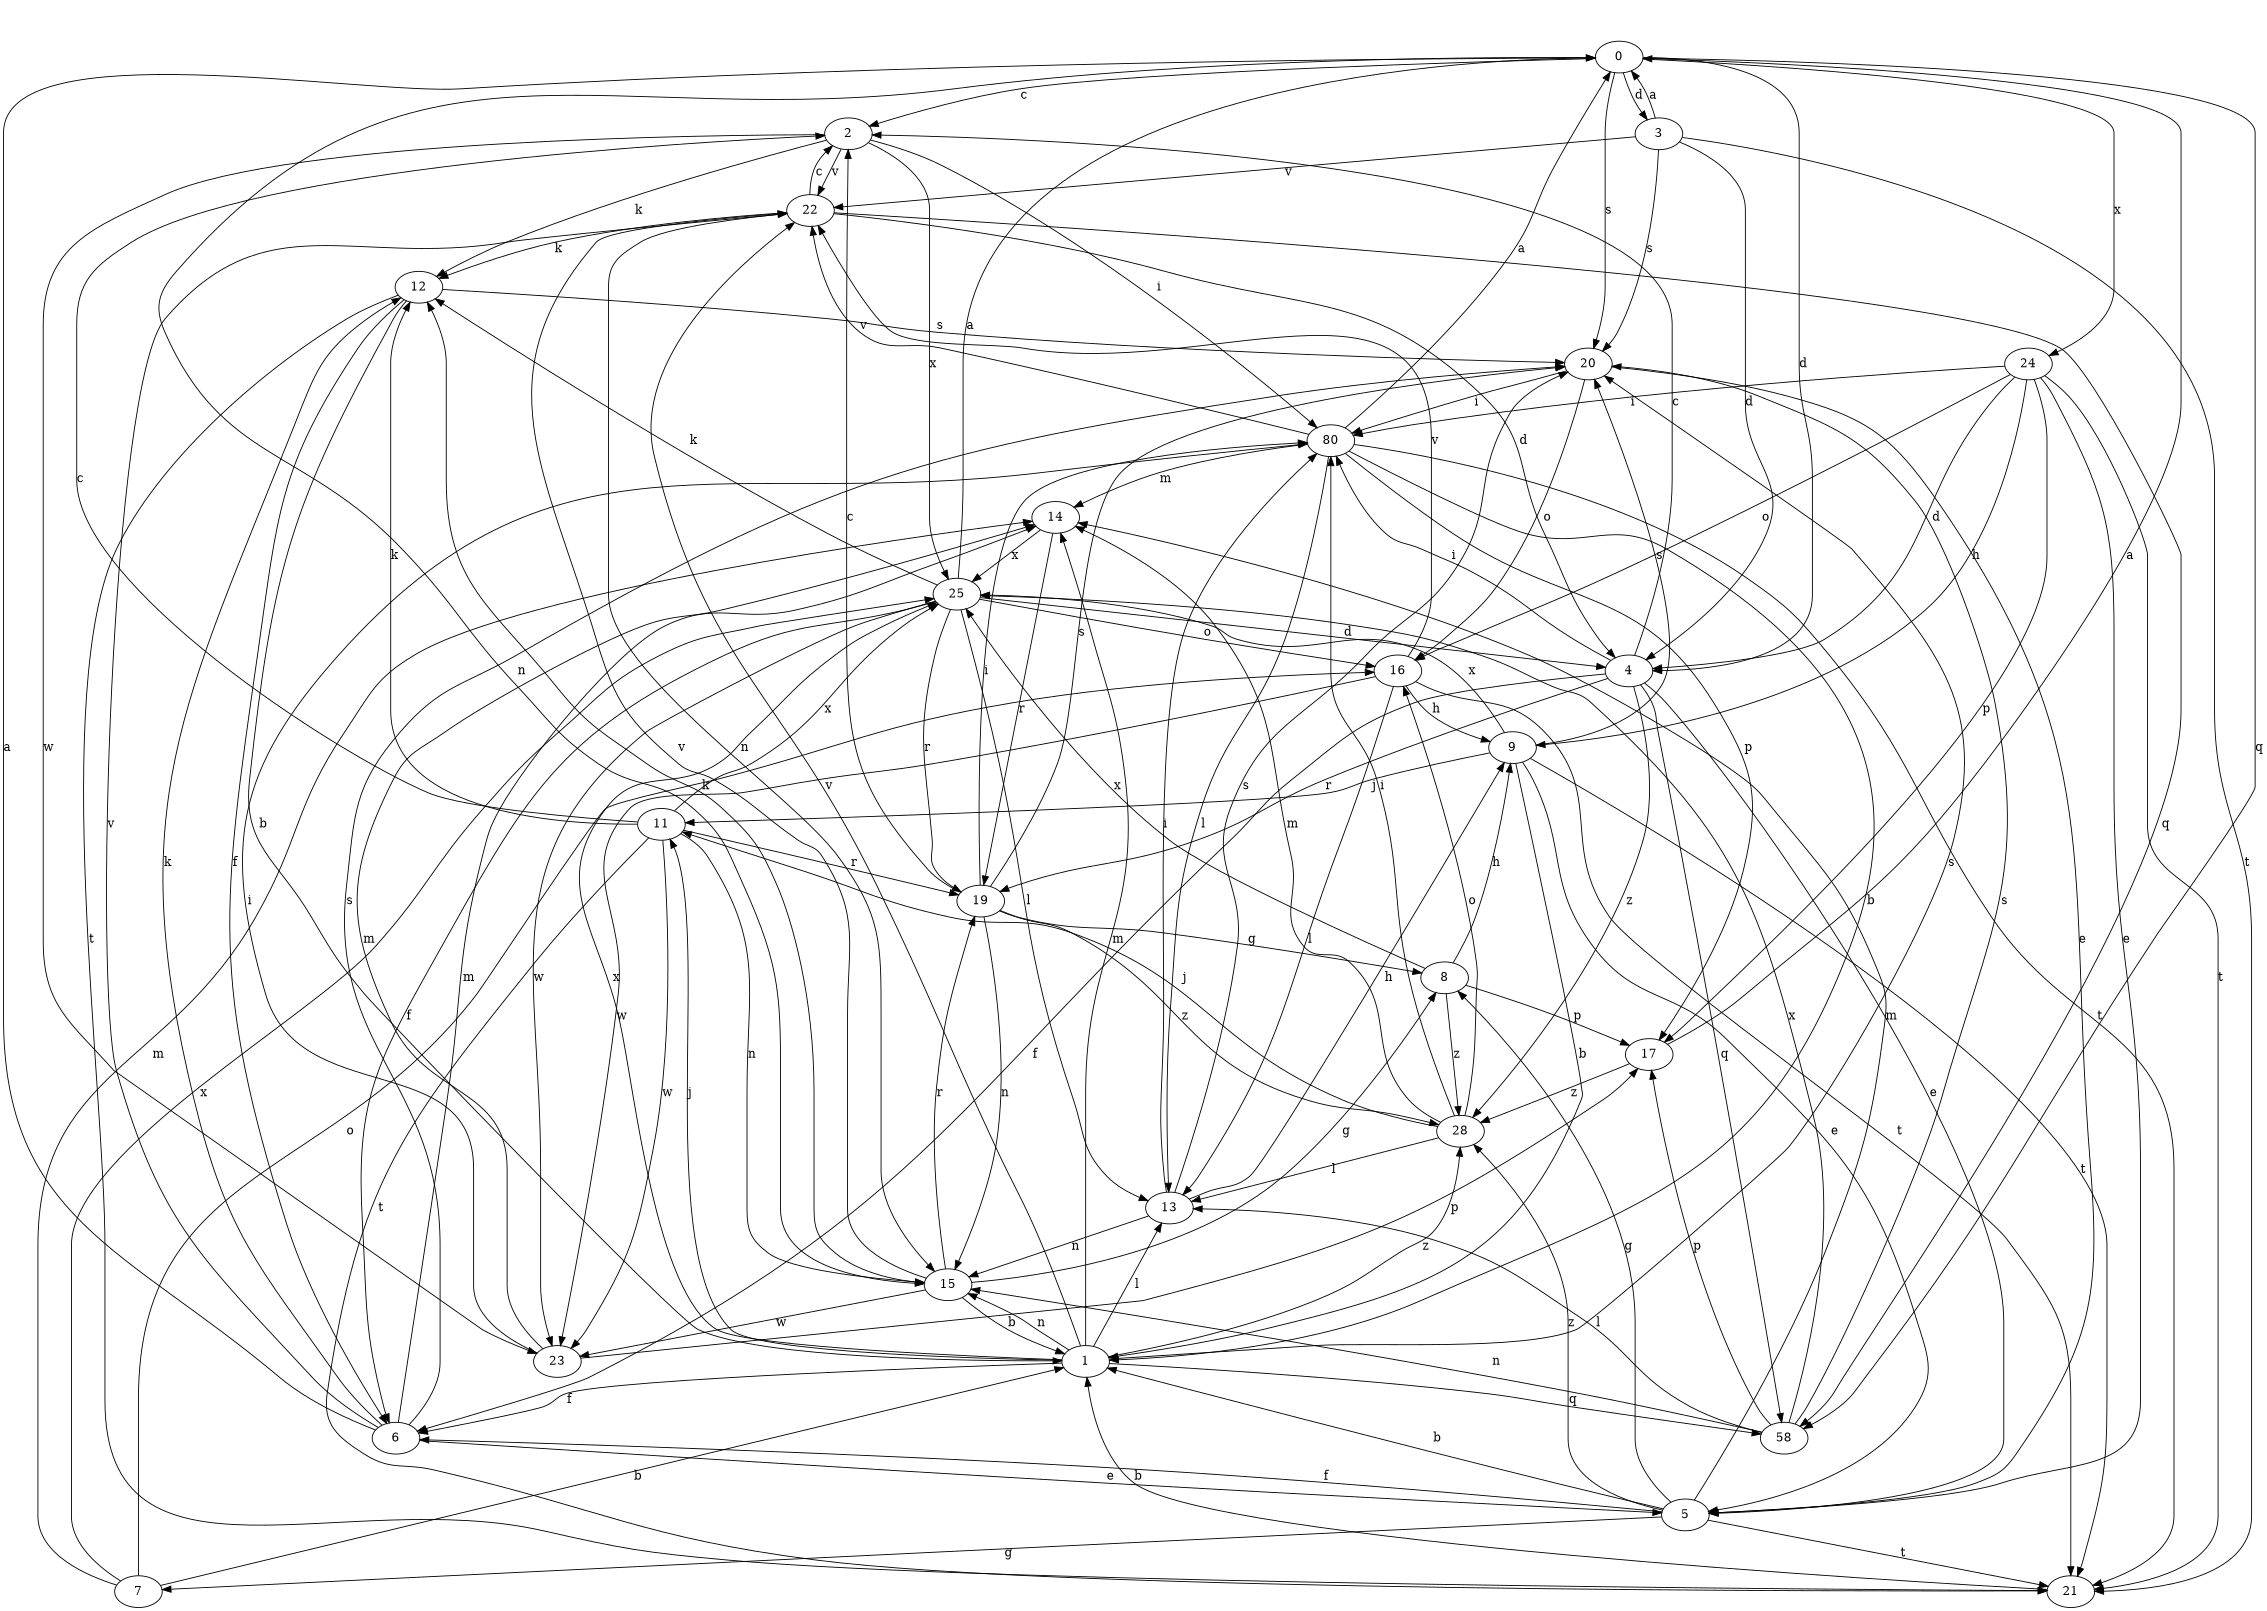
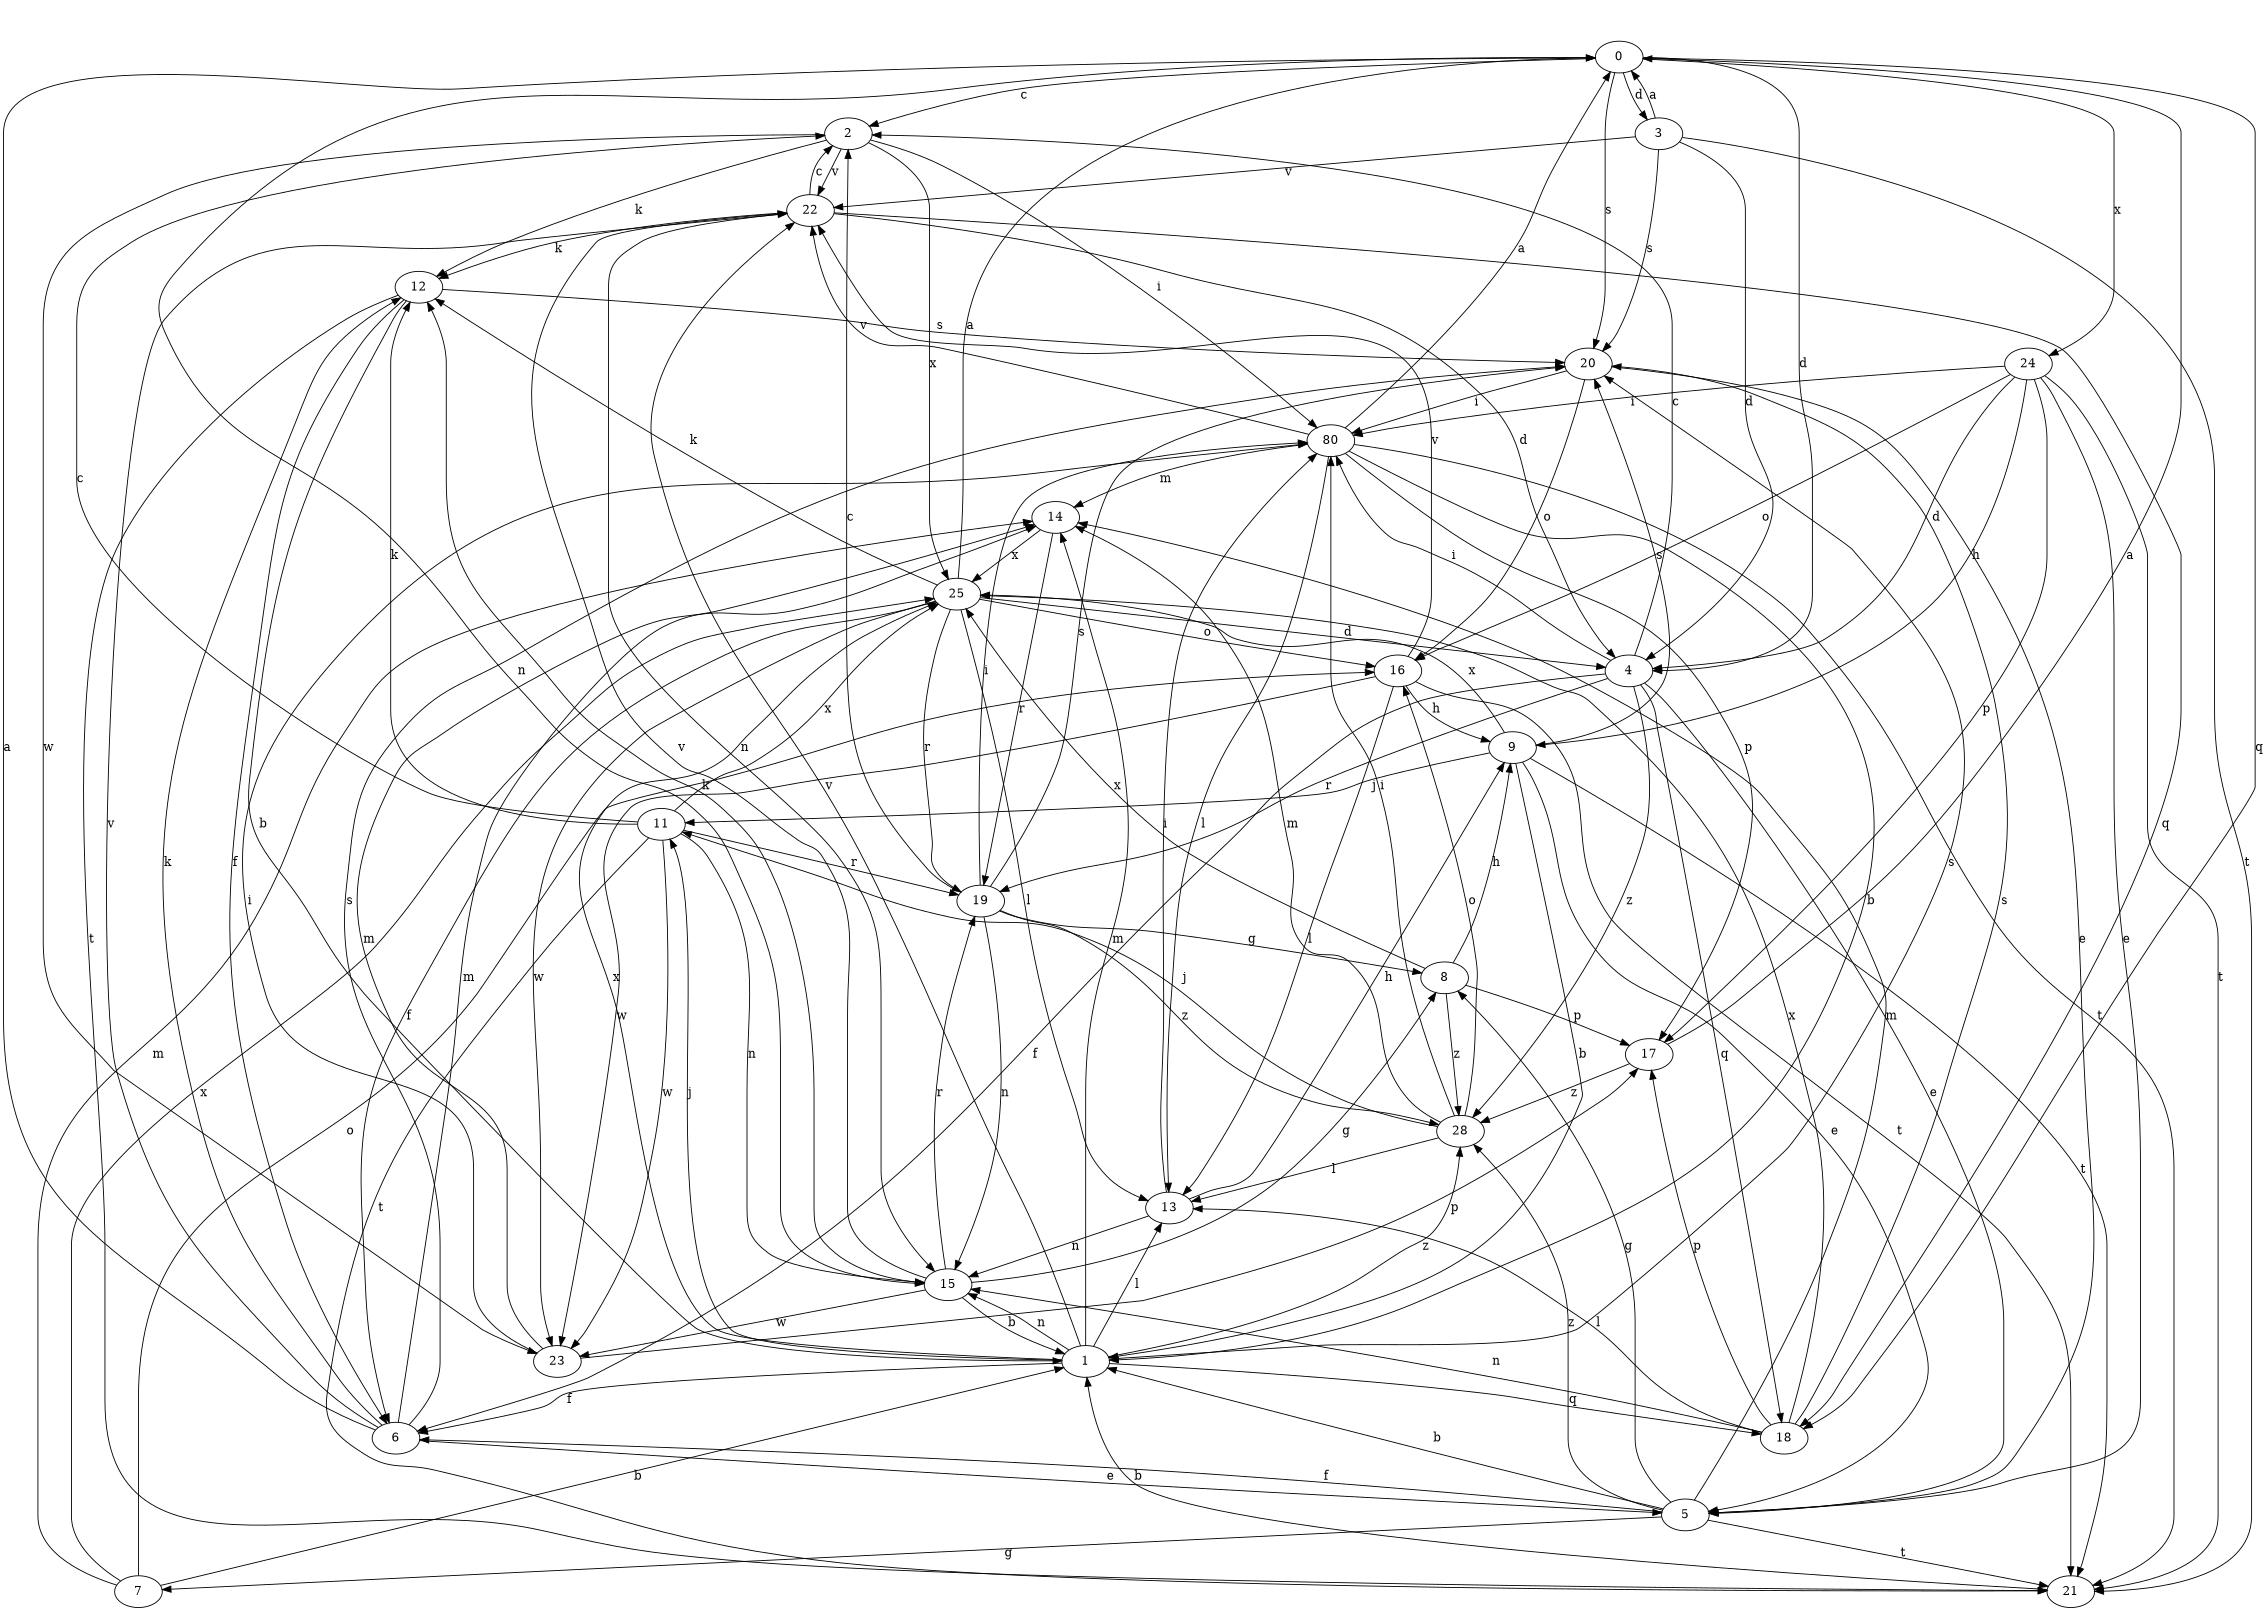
(1258, 756) -> none
(1784, 1438) -> (1784, 1438)
